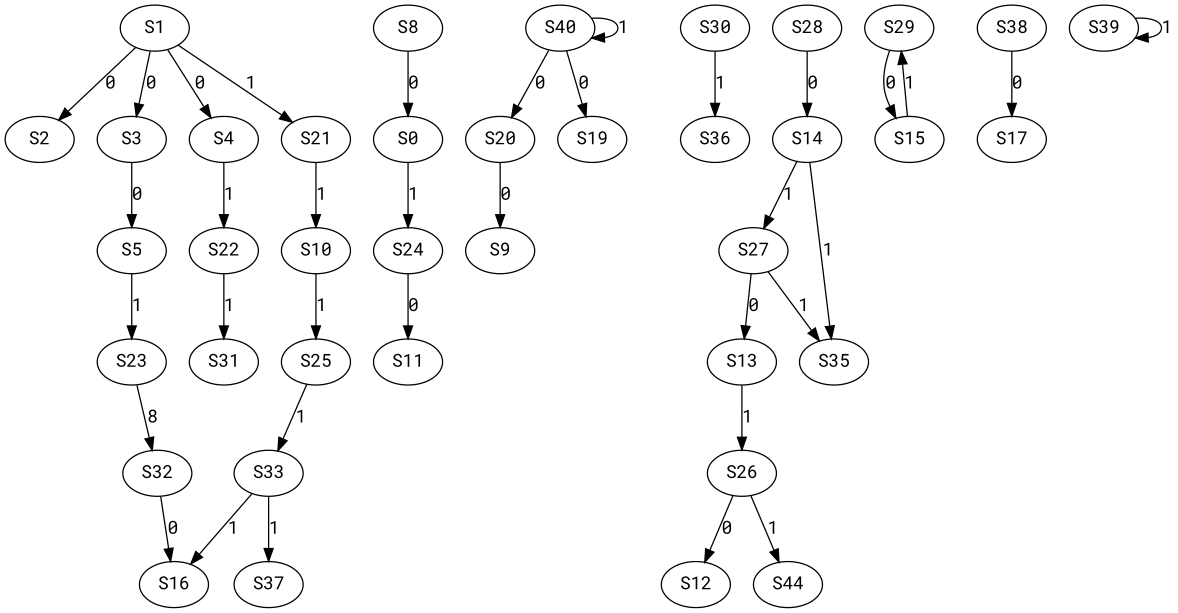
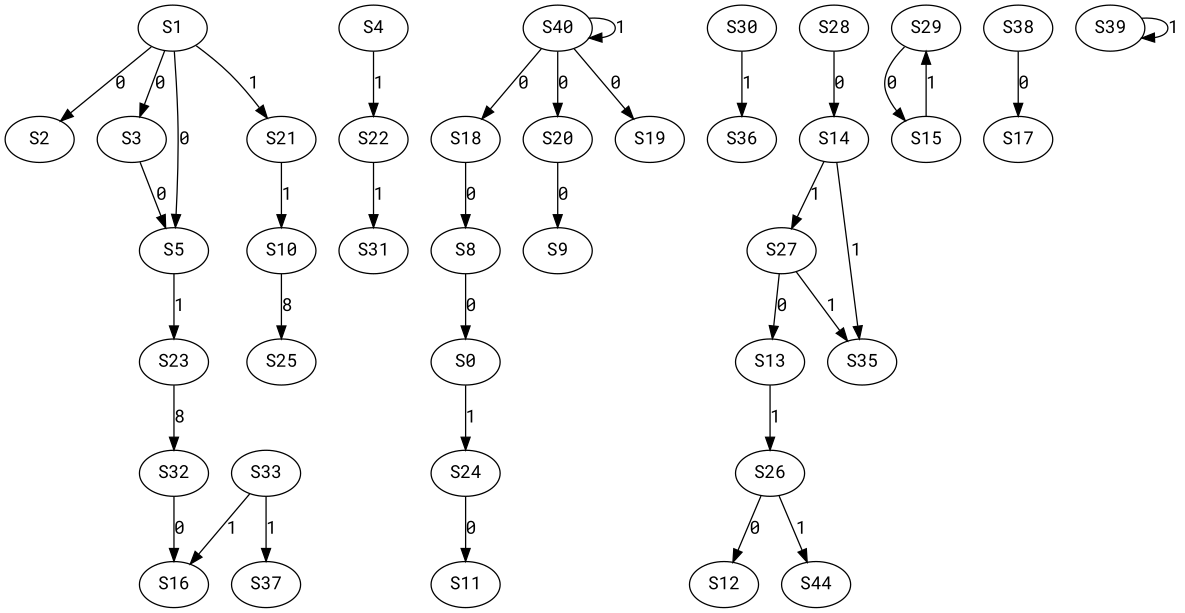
(186, 78) -> (178, 133)
none -> (466, 139)
(322, 306) -> (287, 306)
(295, 411) -> none
